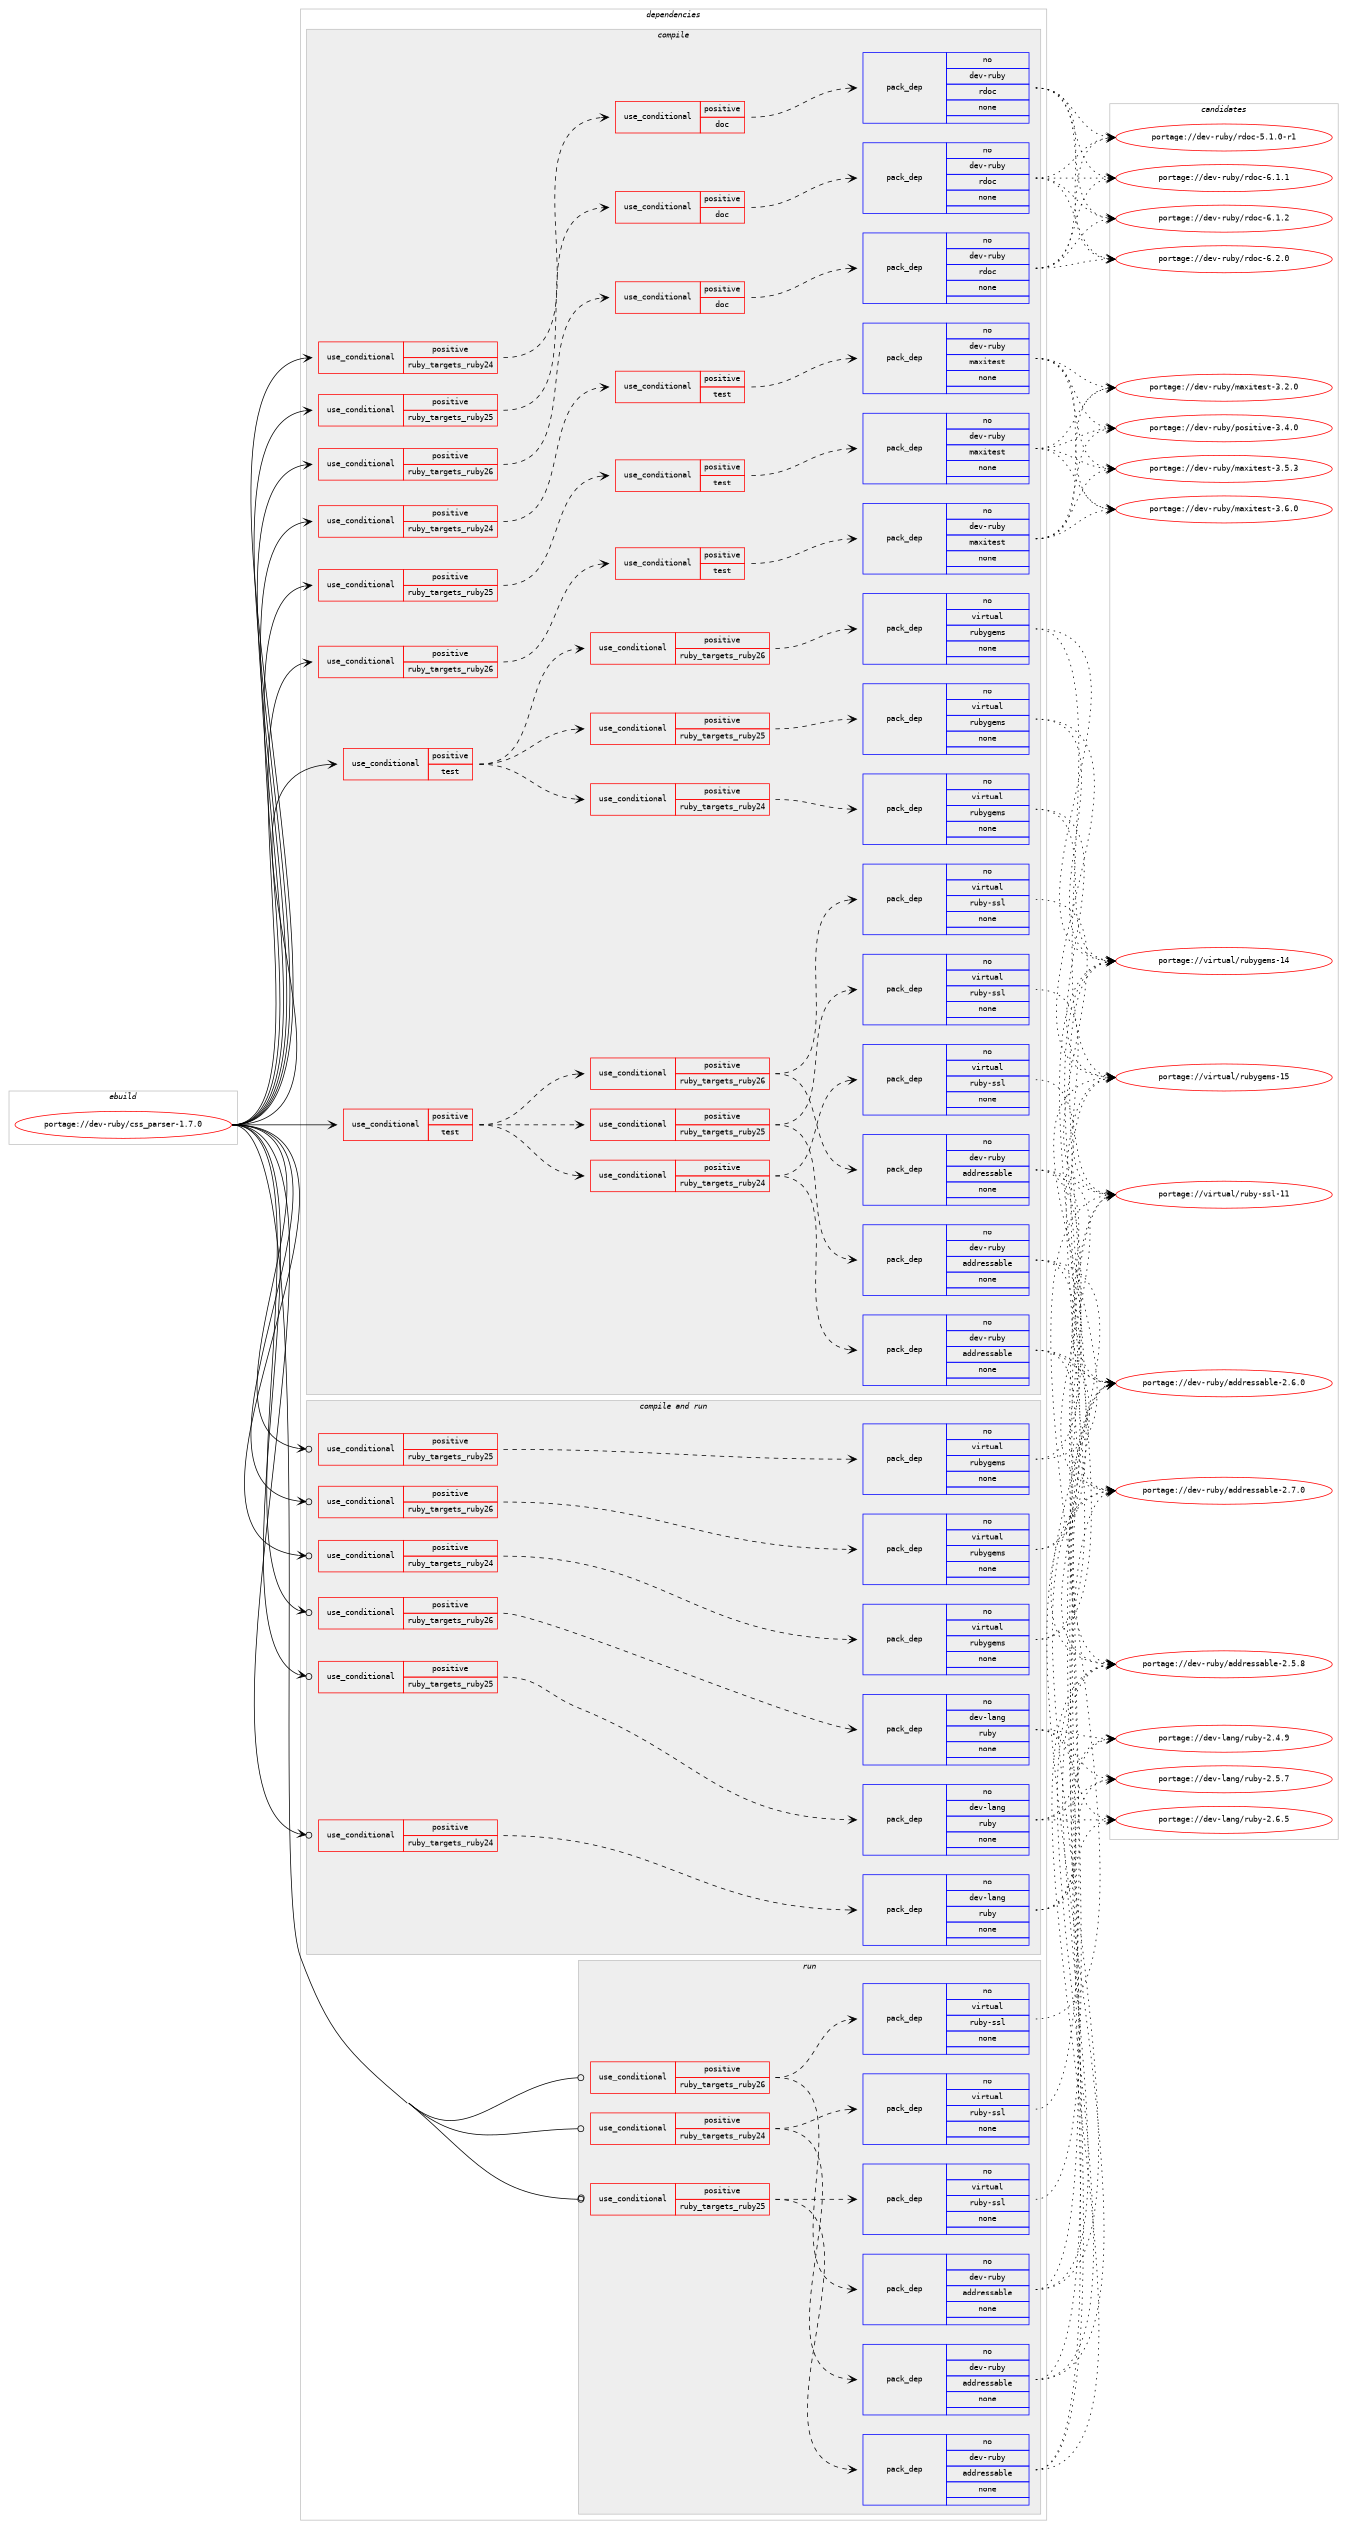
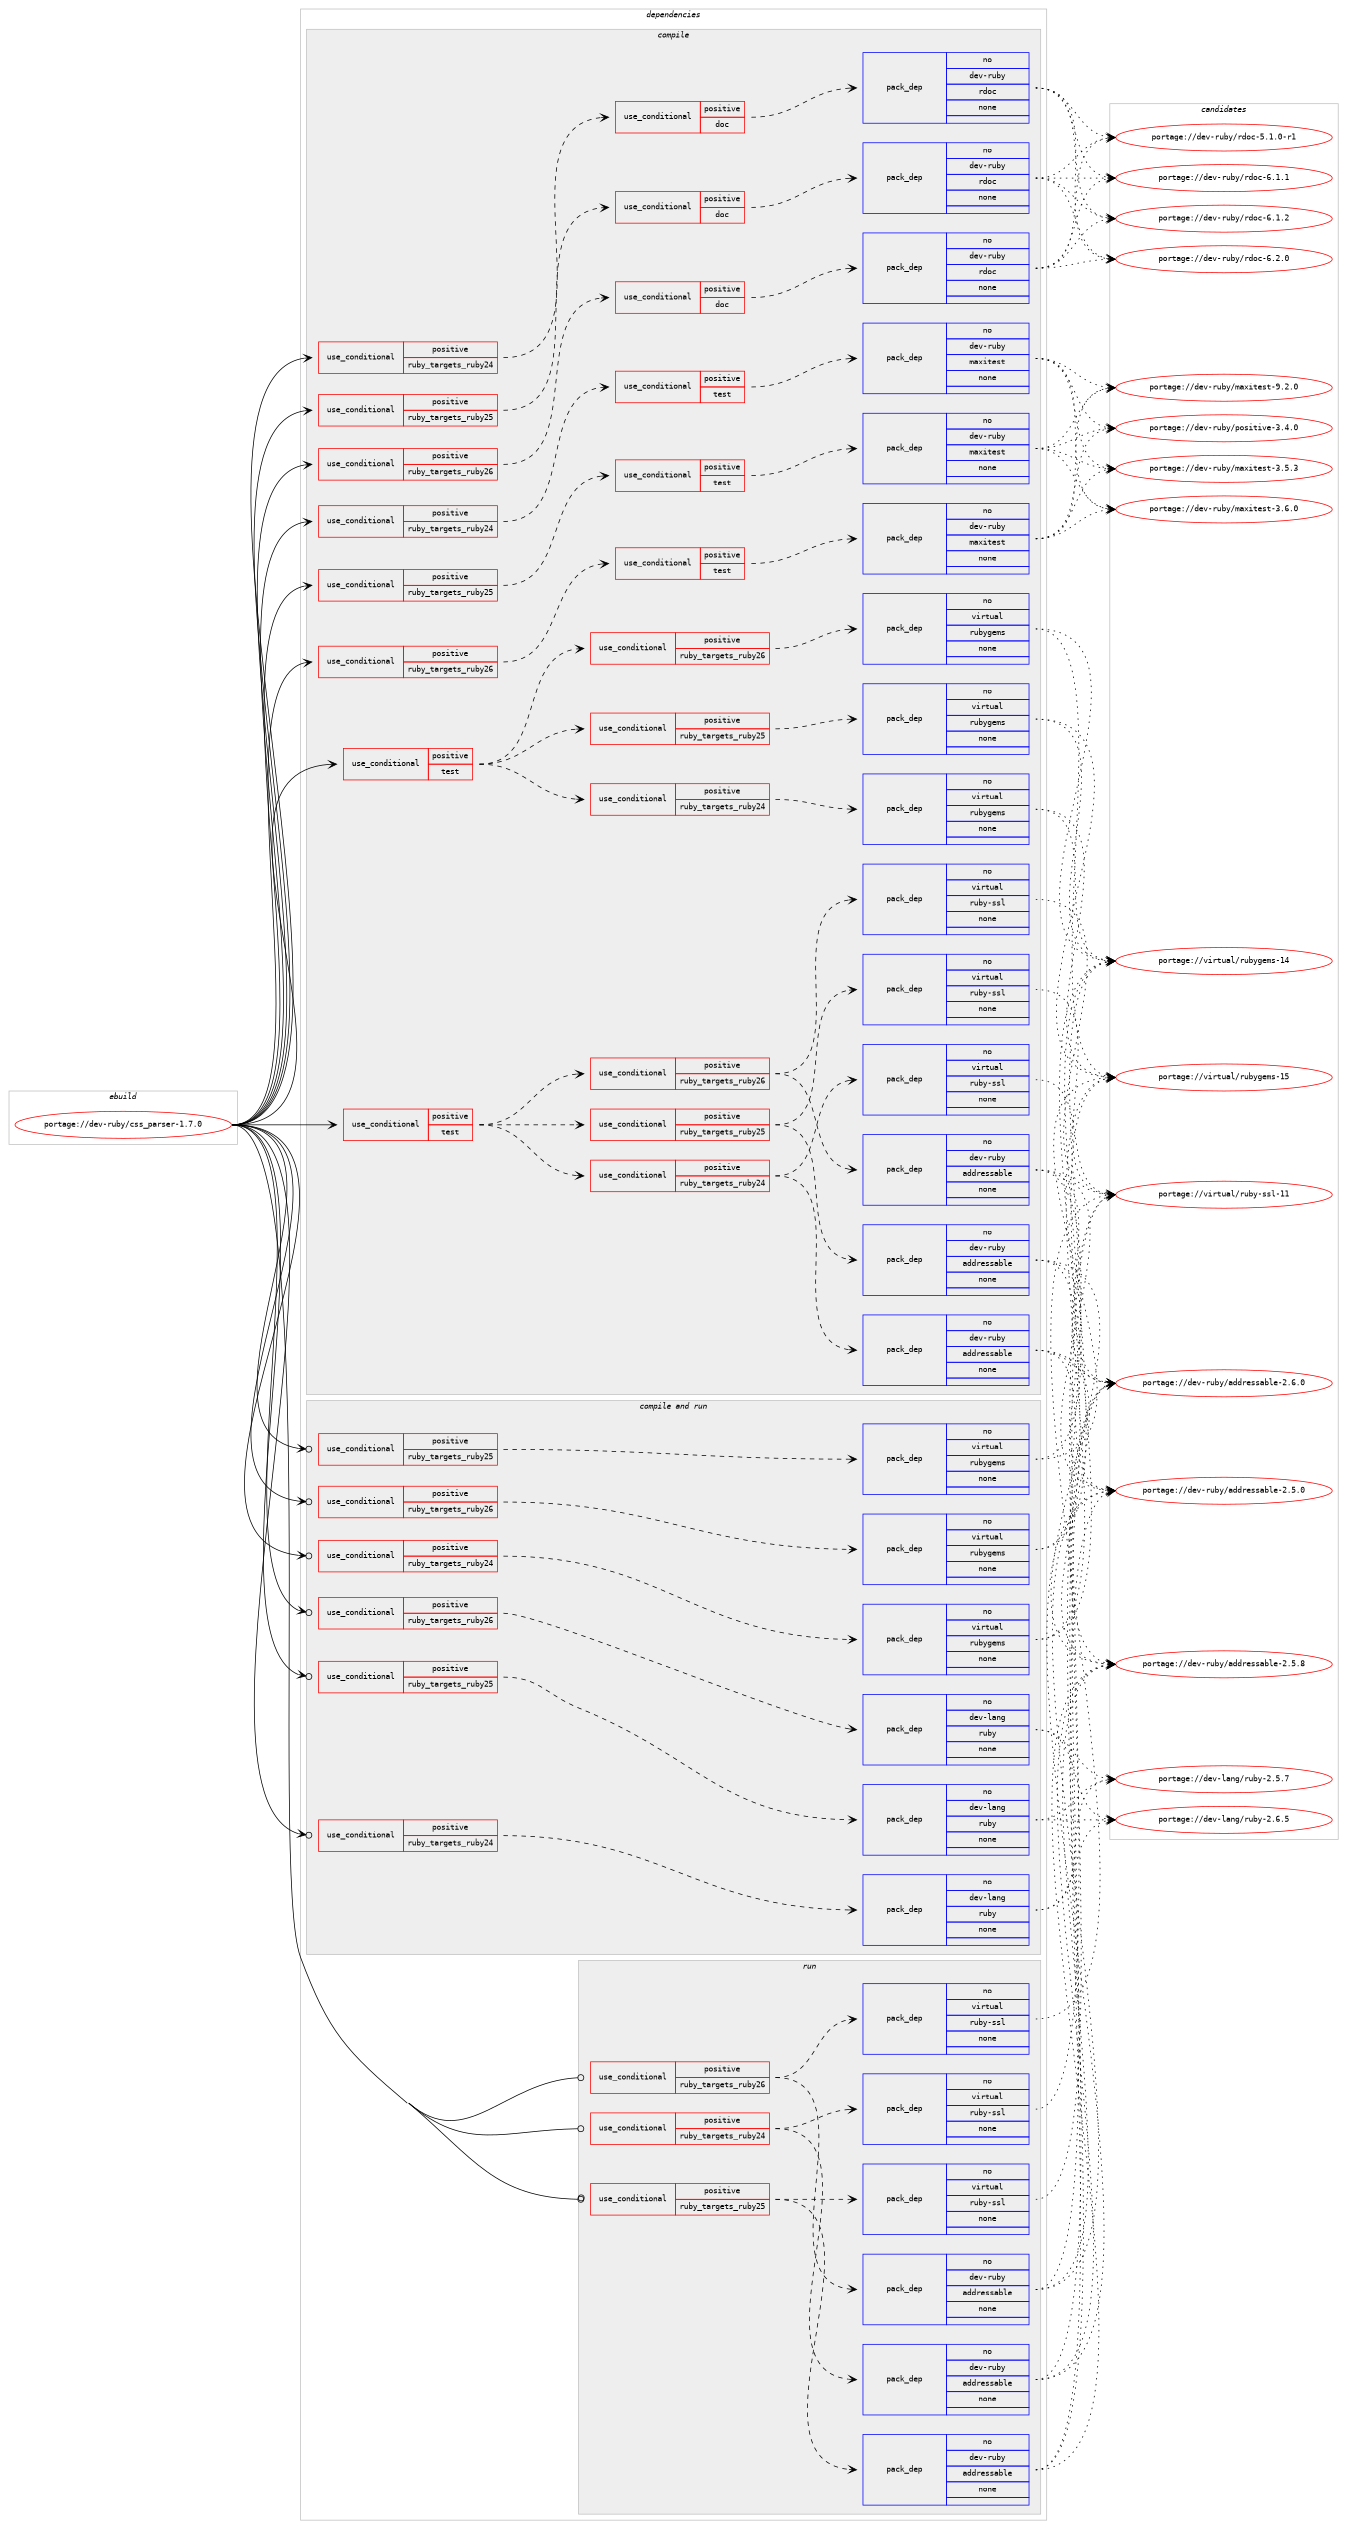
(1224, 388) -> (1224, 388)
(1224, 1491) -> (1224, 1491)
(1224, 1739) -> none
